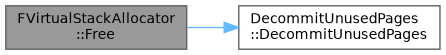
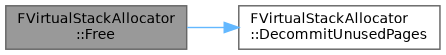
(339, 27) -> (339, 27)
